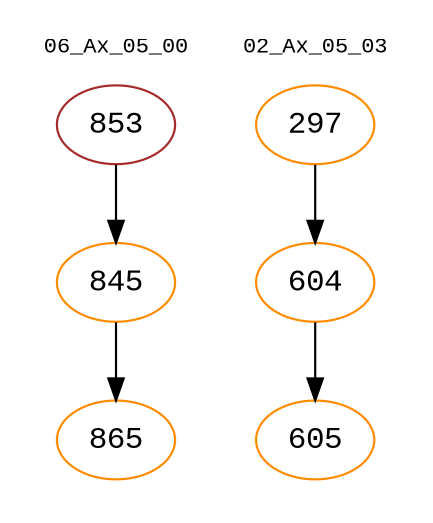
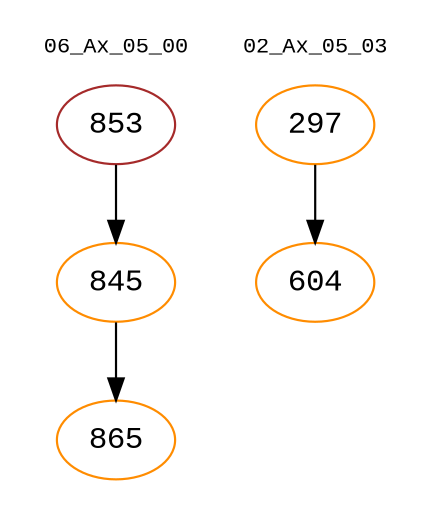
(315, 440) -> none
